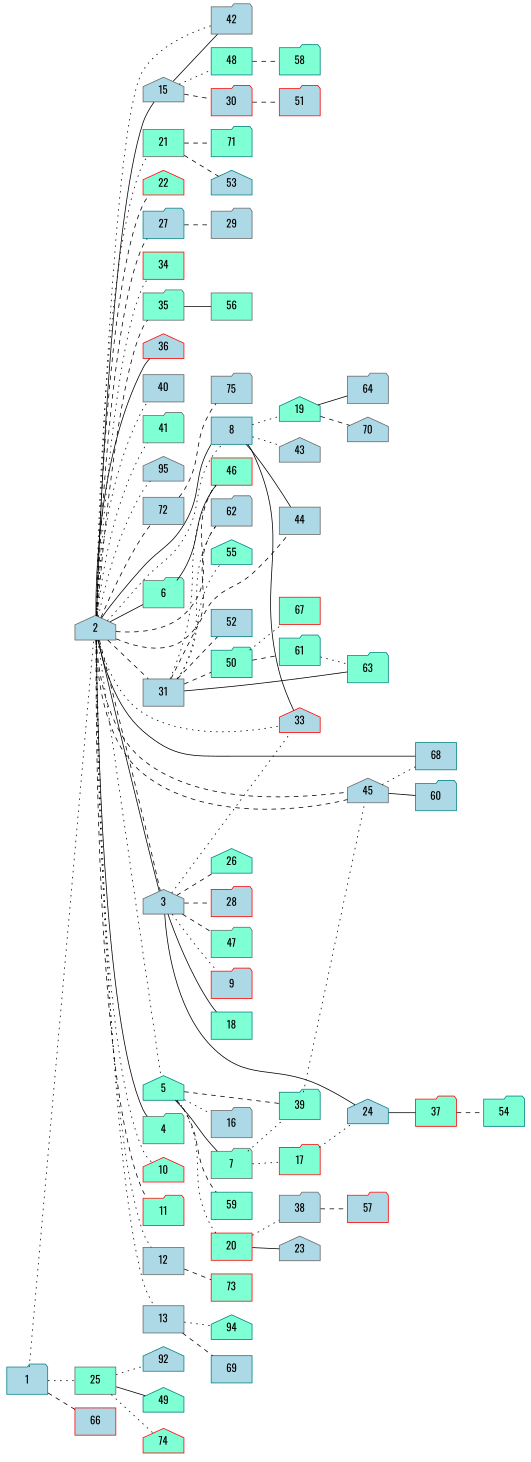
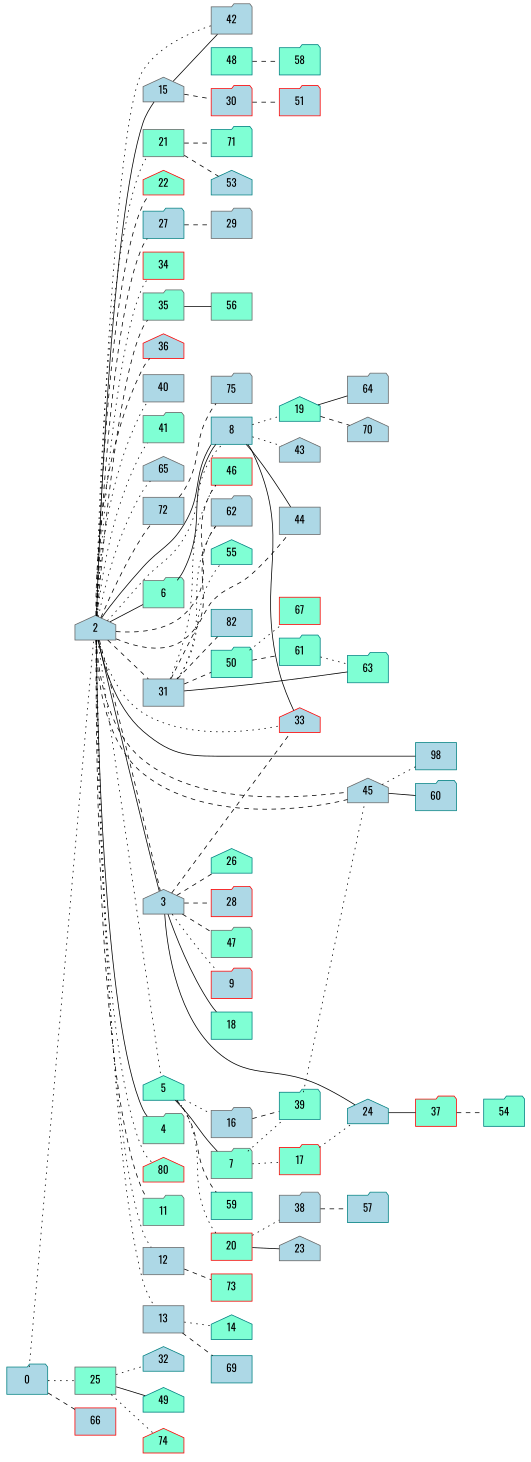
(195, 77) -> none
(164, 470) -> (164, 470)
(107, 483) -> (107, 483)
(197, 533) -> (197, 512)
(232, 623) -> (232, 623)
(436, 756) -> (436, 756)
(231, 813) -> (231, 813)
(232, 1098) -> (266, 1115)
(164, 1171) -> (164, 1171)
(368, 1209) -> (368, 1209)
(164, 1212) -> (164, 1212)
(232, 1328) -> (232, 1328)
(164, 1360) -> (164, 1360)
(27, 1381) -> (27, 1381)
